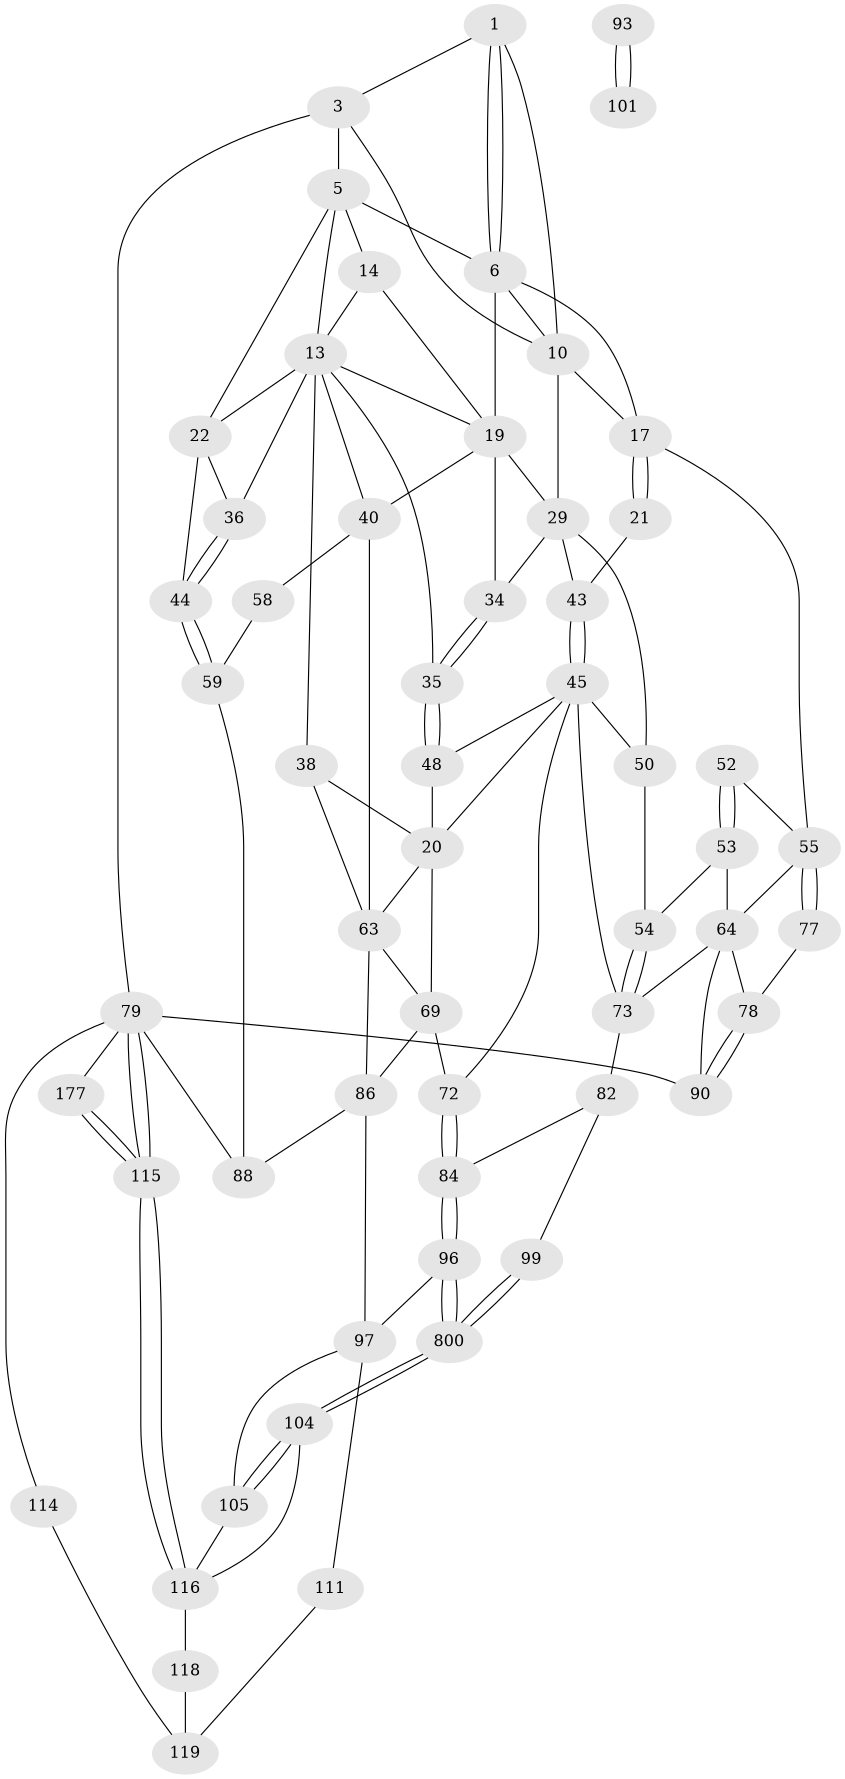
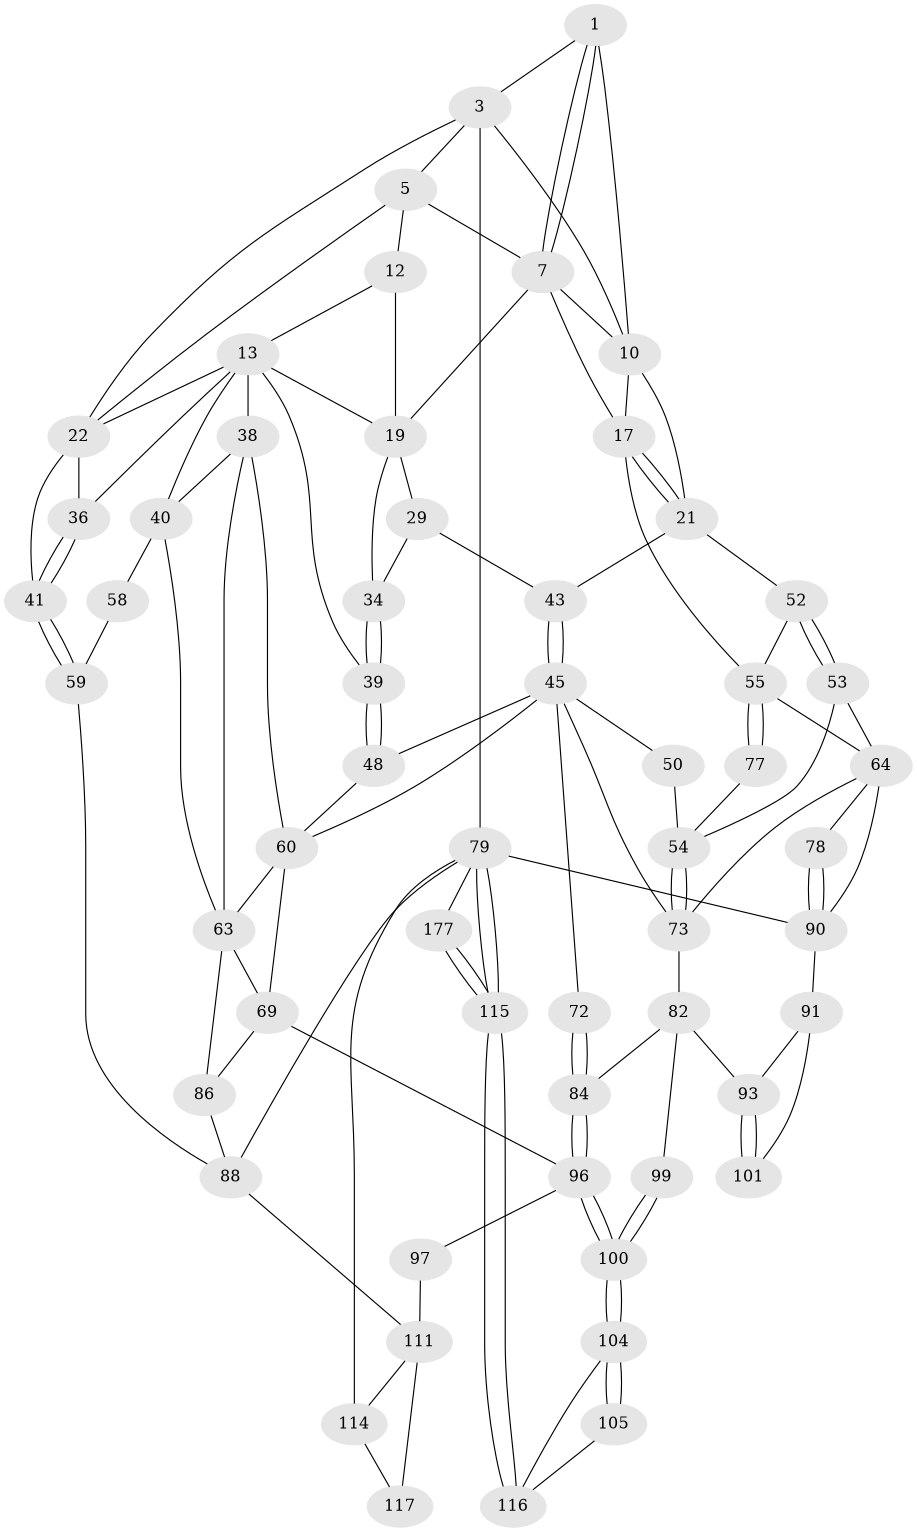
none -> (252, 244)
(325, 272) -> none
(369, 272) -> (395, 272)
(495, 272) -> (543, 272)
(558, 437) -> (671, 433)
(432, 478) -> (205, 478)
none -> (742, 560)
(181, 601) -> (35, 601)
(636, 631) -> none
(432, 684) -> (374, 684)
(432, 848) -> (287, 848)
(779, 972) -> (717, 807)
none -> (812, 1013)
(440, 1054) -> (424, 1095)
none -> (714, 1054)
(365, 1218) -> none
none -> (325, 1259)
(449, 1342) -> (614, 1260)
none -> (387, 1383)
(260, 1399) -> none
(185, 1671) -> none
(185, 1753) -> (400, 1507)
